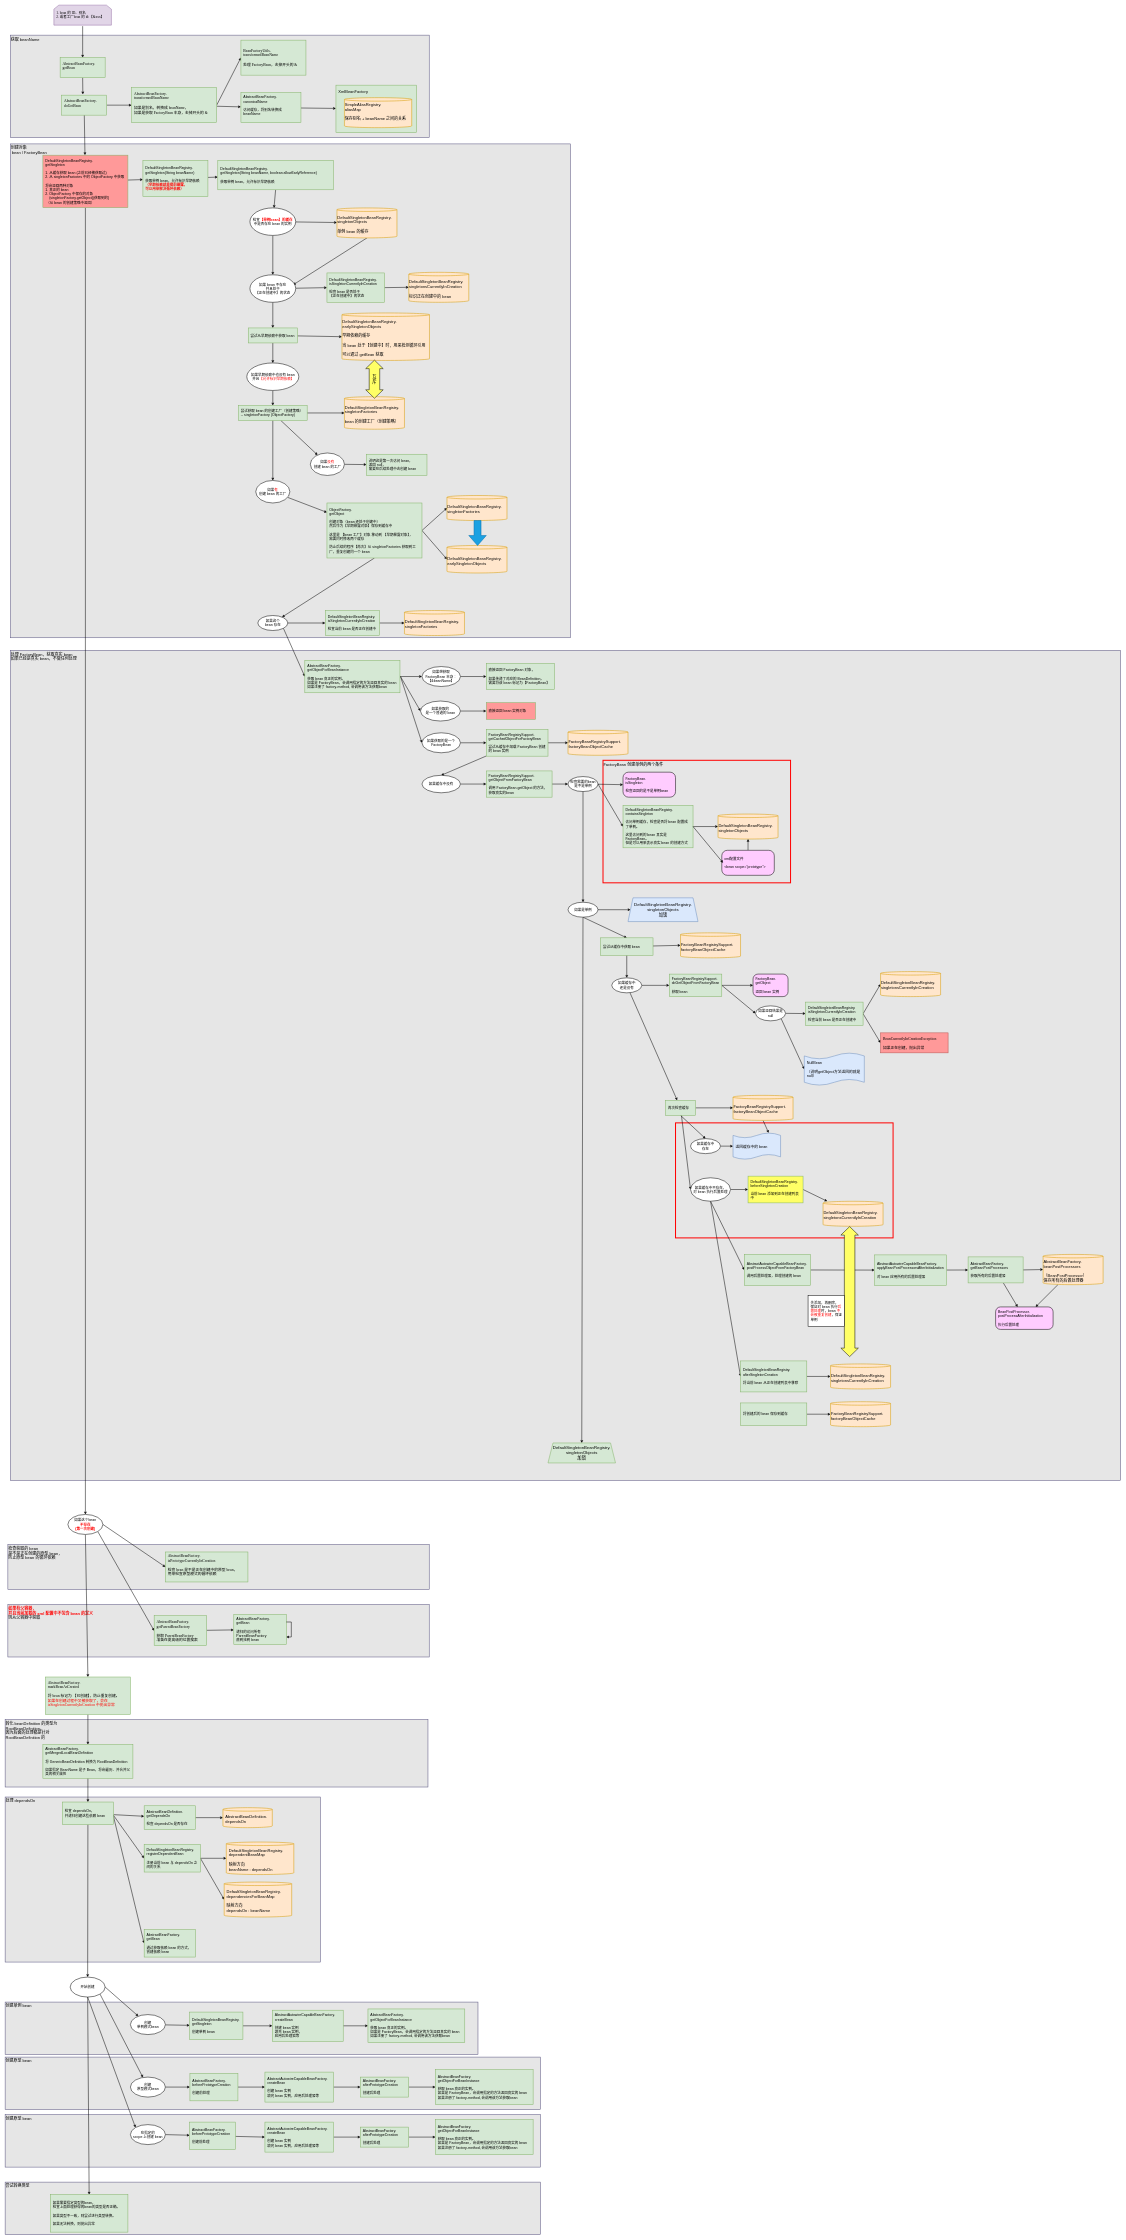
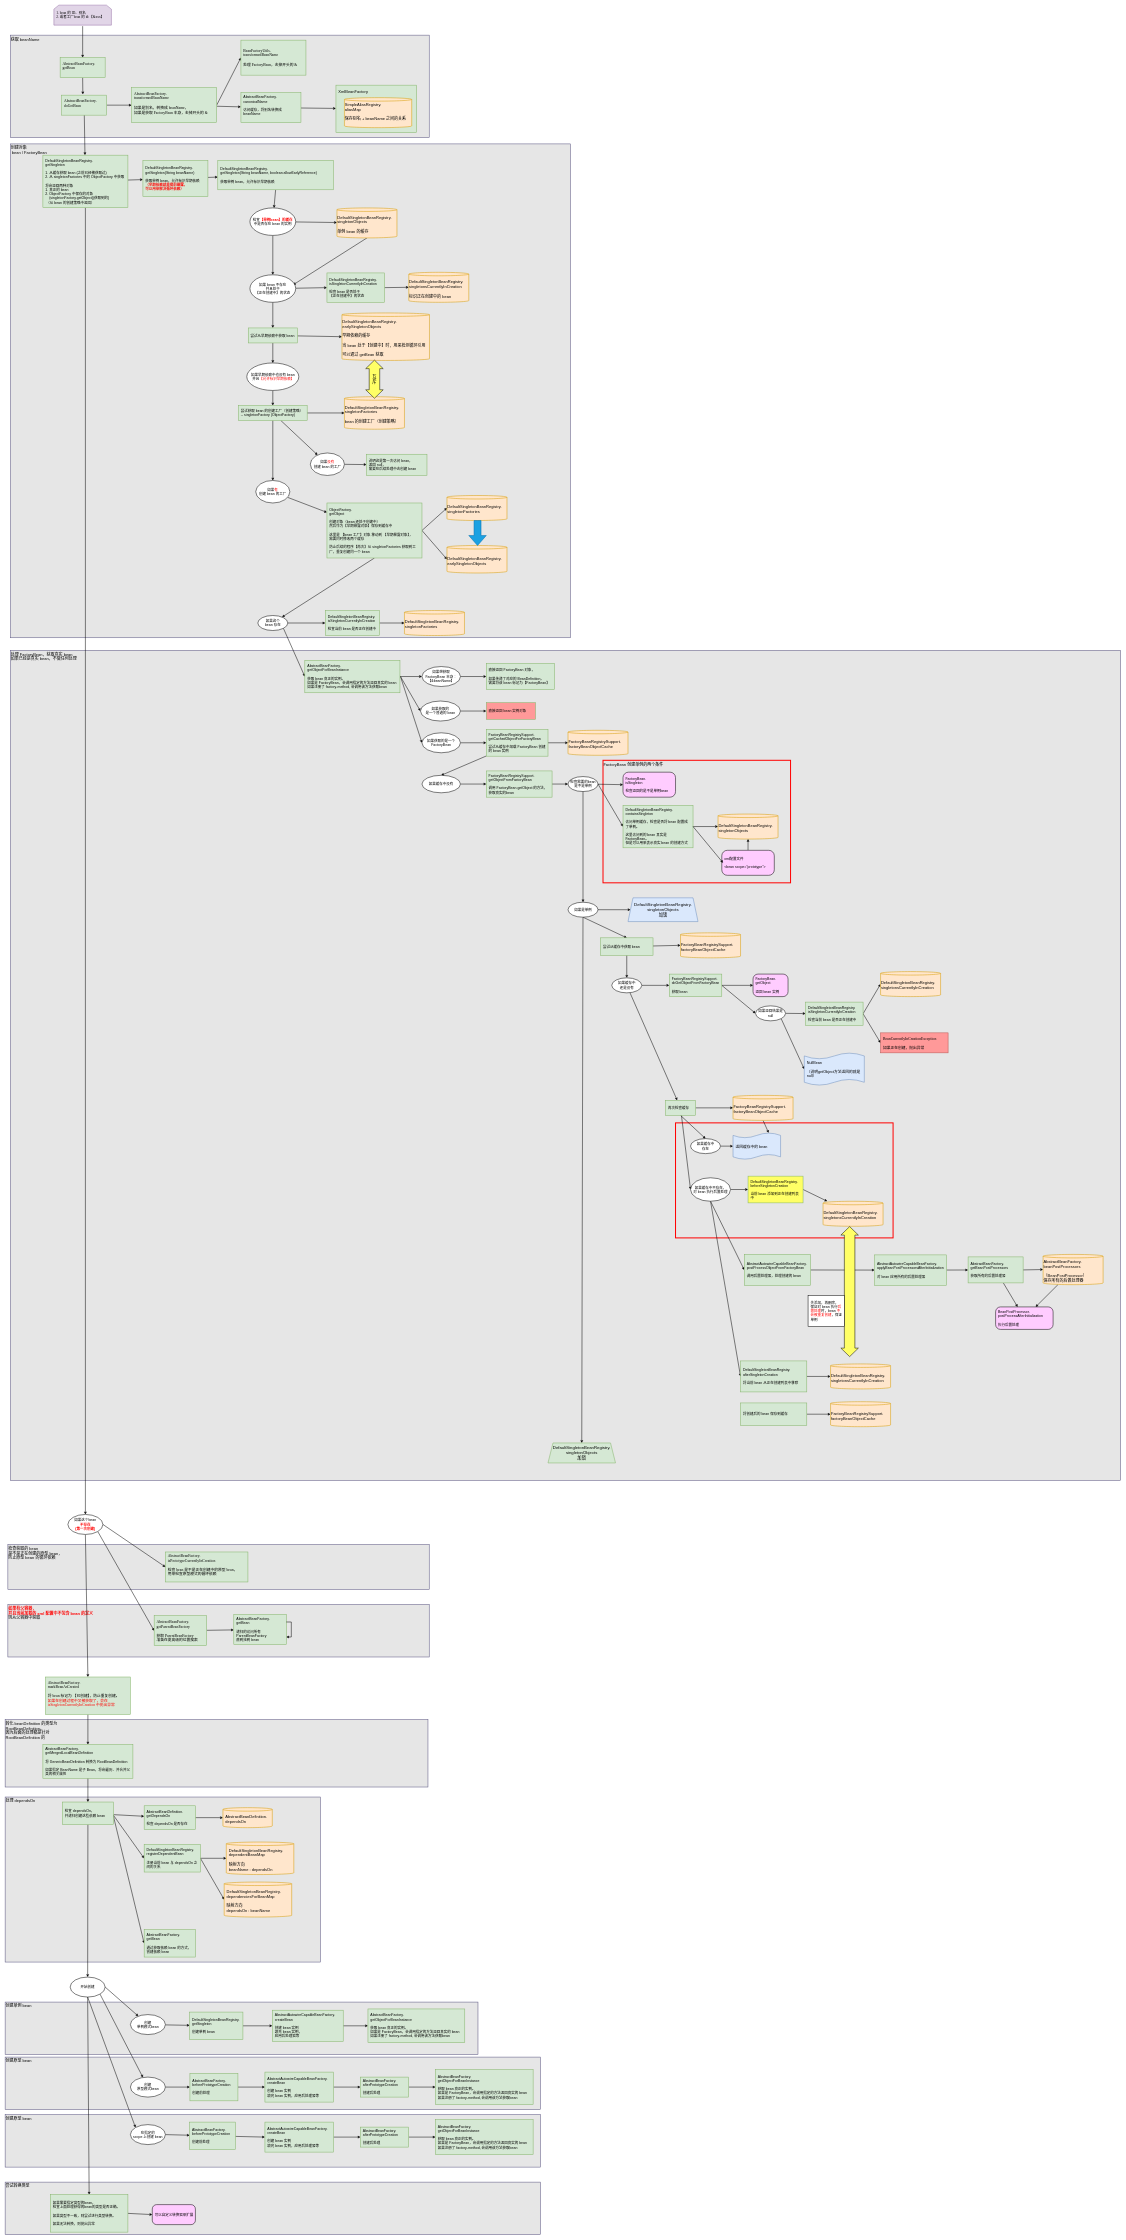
(85, 181) -> (85, 181)
none -> (130, 2213)
none -> (174, 2214)
